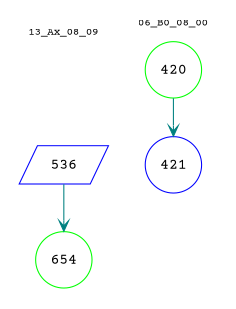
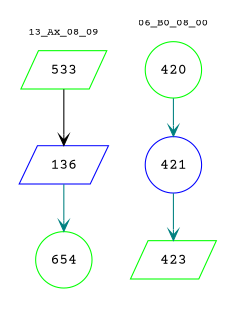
none -> (64, 70)
(64, 165) -> (64, 165)
none -> (173, 260)
